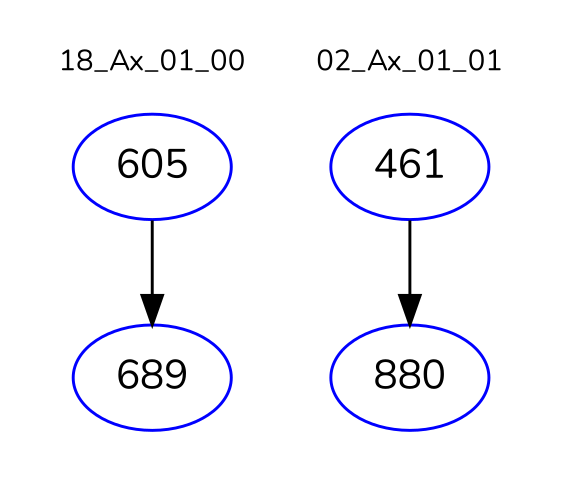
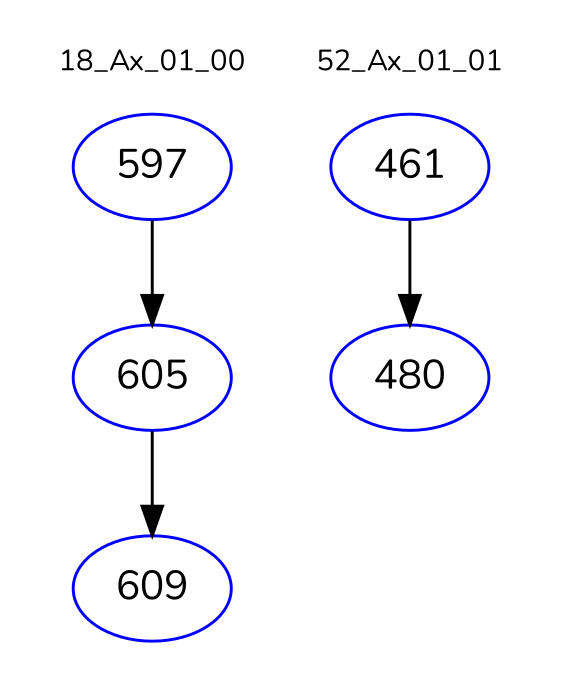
(410, 63) -> (410, 63)
none -> (152, 167)
(152, 378) -> (152, 588)
(410, 378) -> (410, 378)
